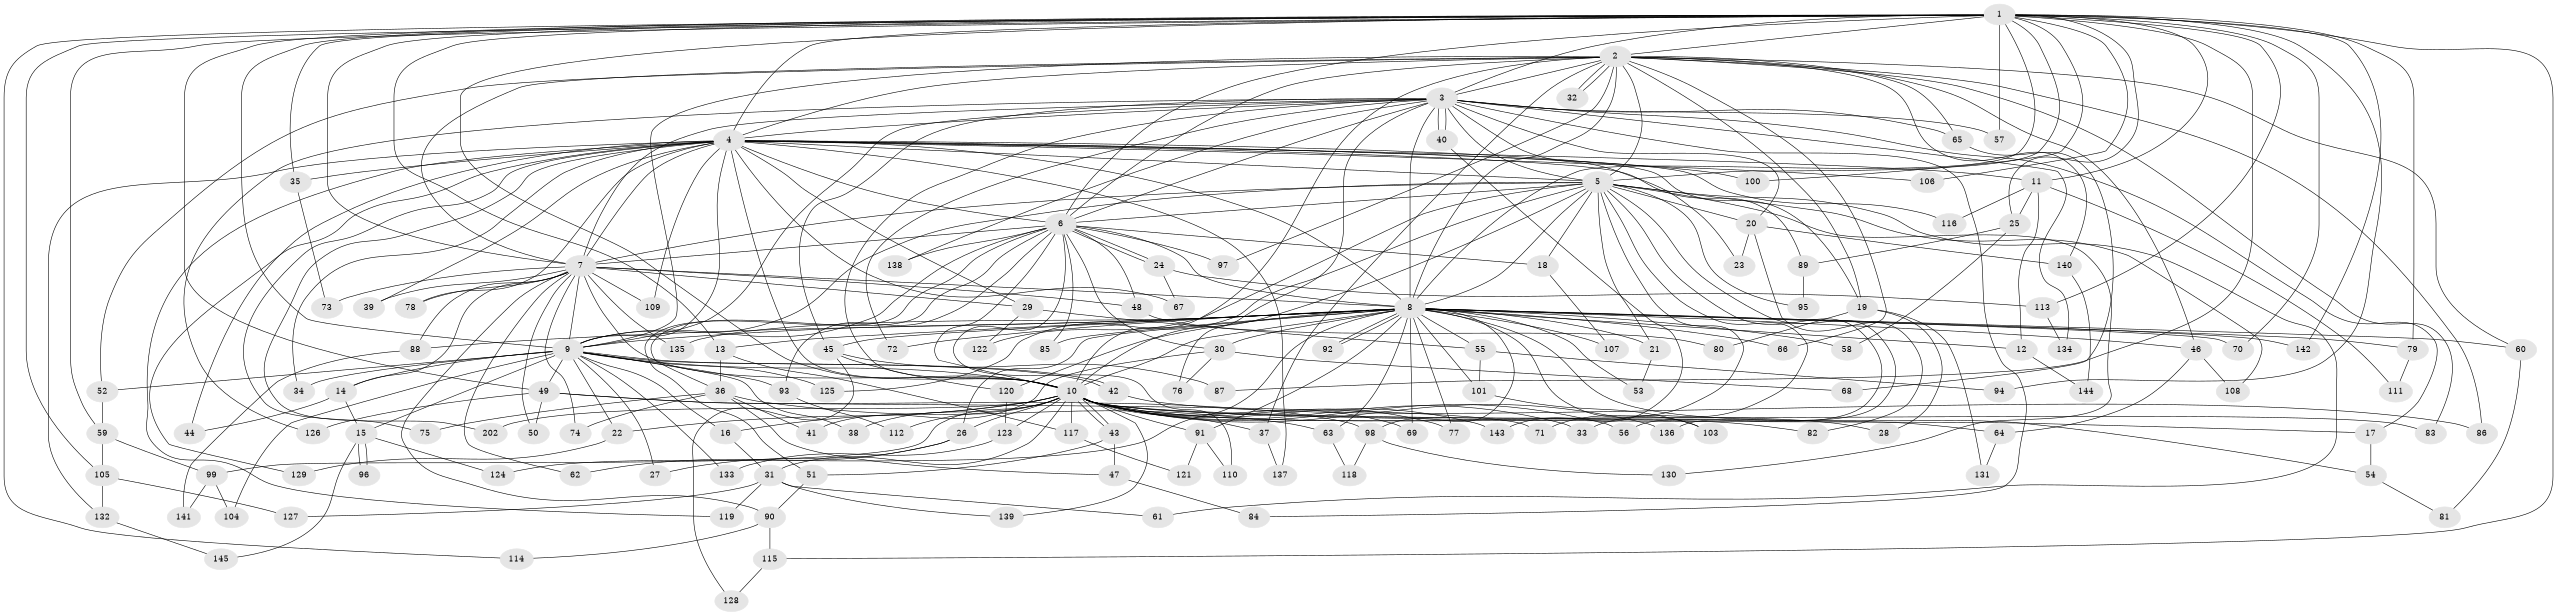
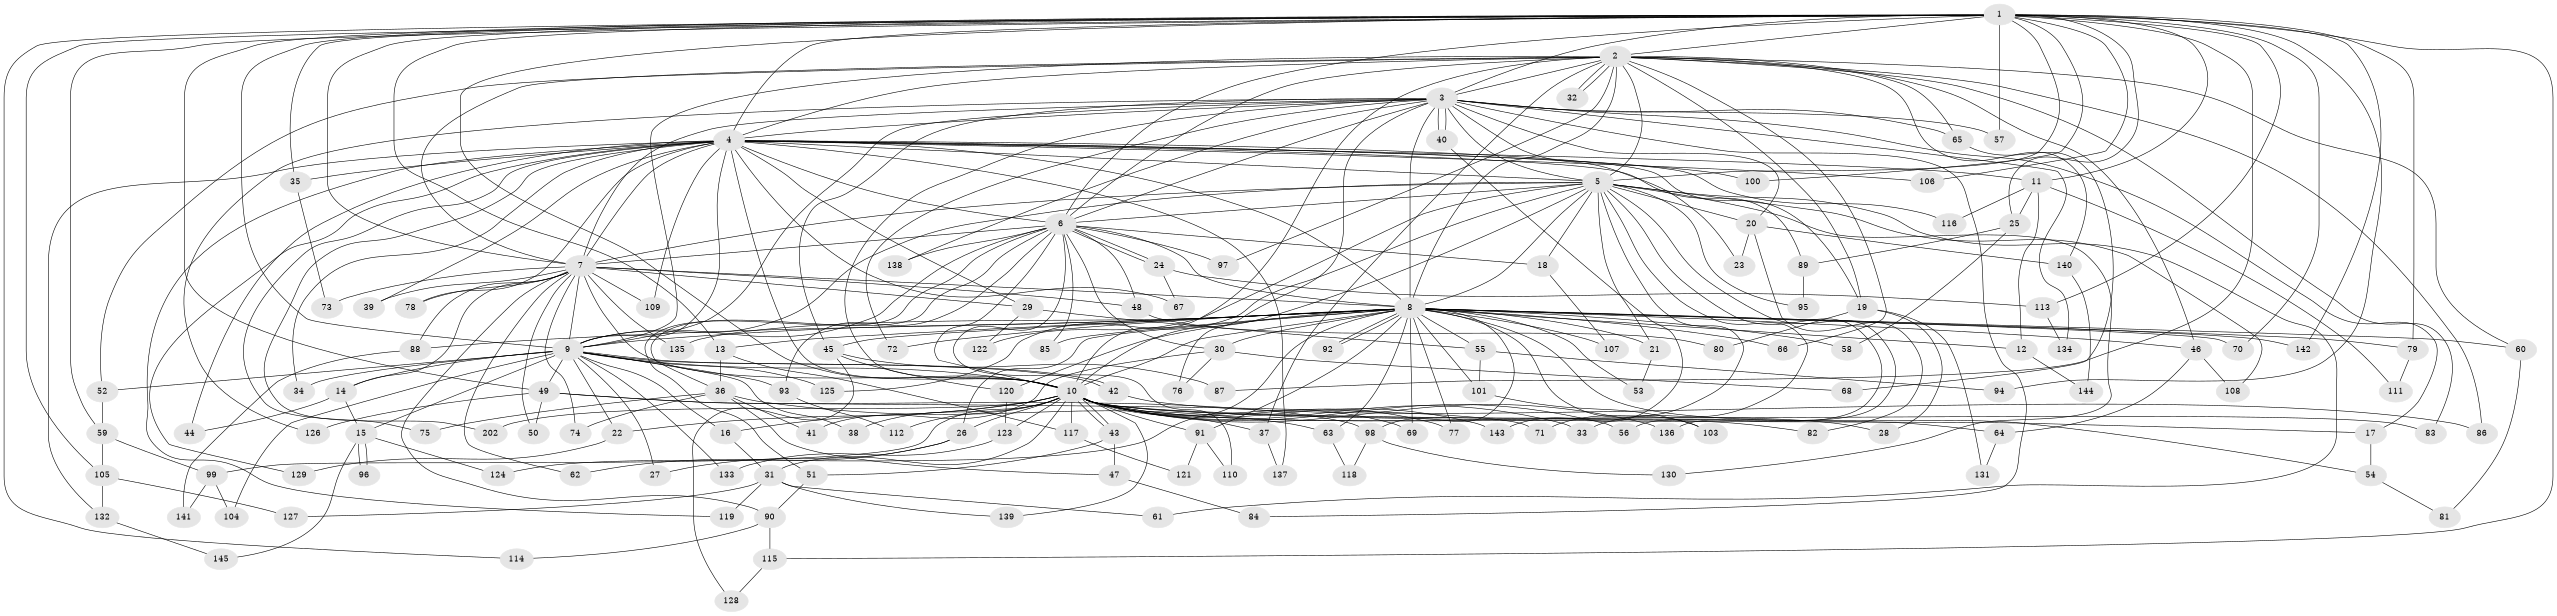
(1765, 167) -> none
